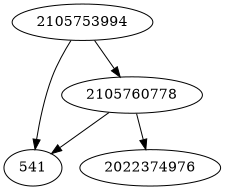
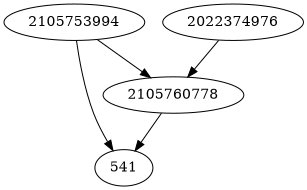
(140, 127) -> (207, 55)
